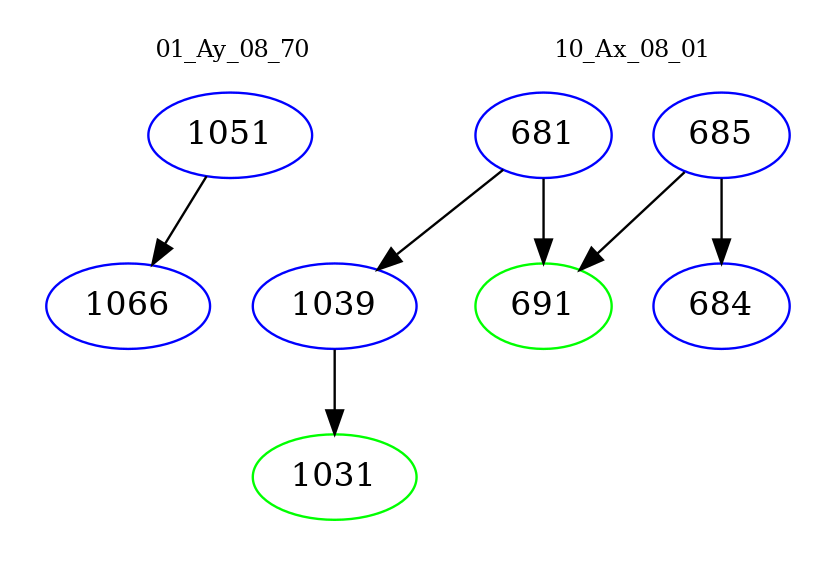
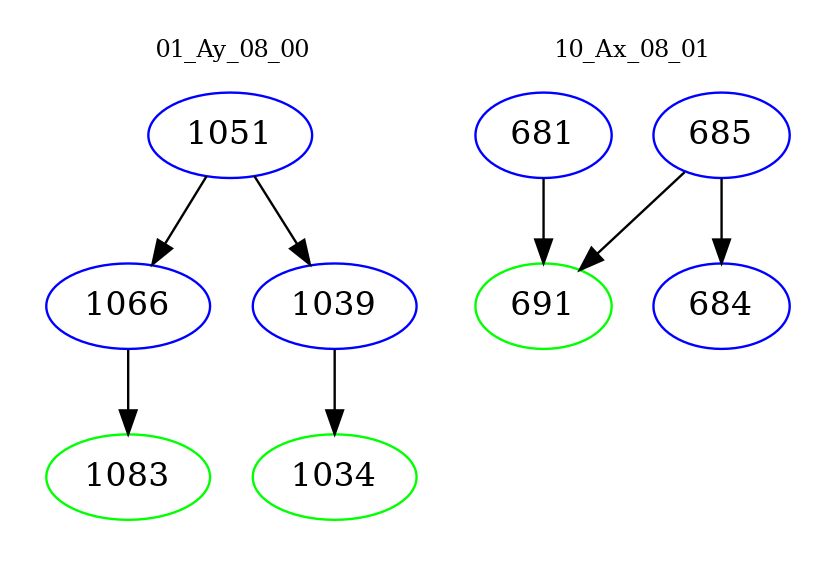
(233, 51) -> (233, 51)
(471, 195) -> (276, 210)
none -> (128, 477)
(335, 477) -> (335, 477)
